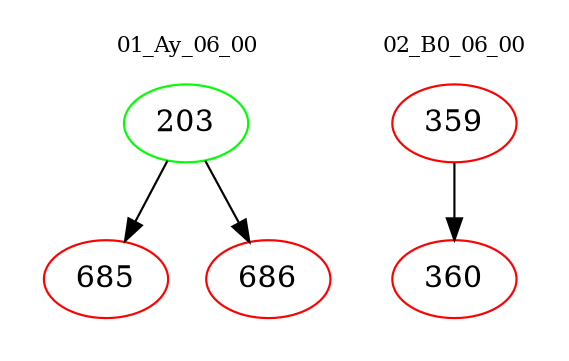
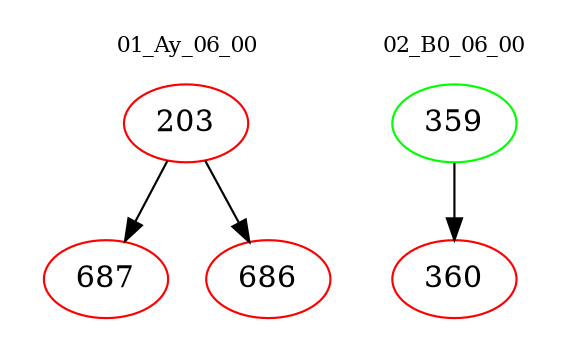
(186, 123) -> (186, 123)
(454, 123) -> (454, 123)
(106, 279) -> (106, 279)
